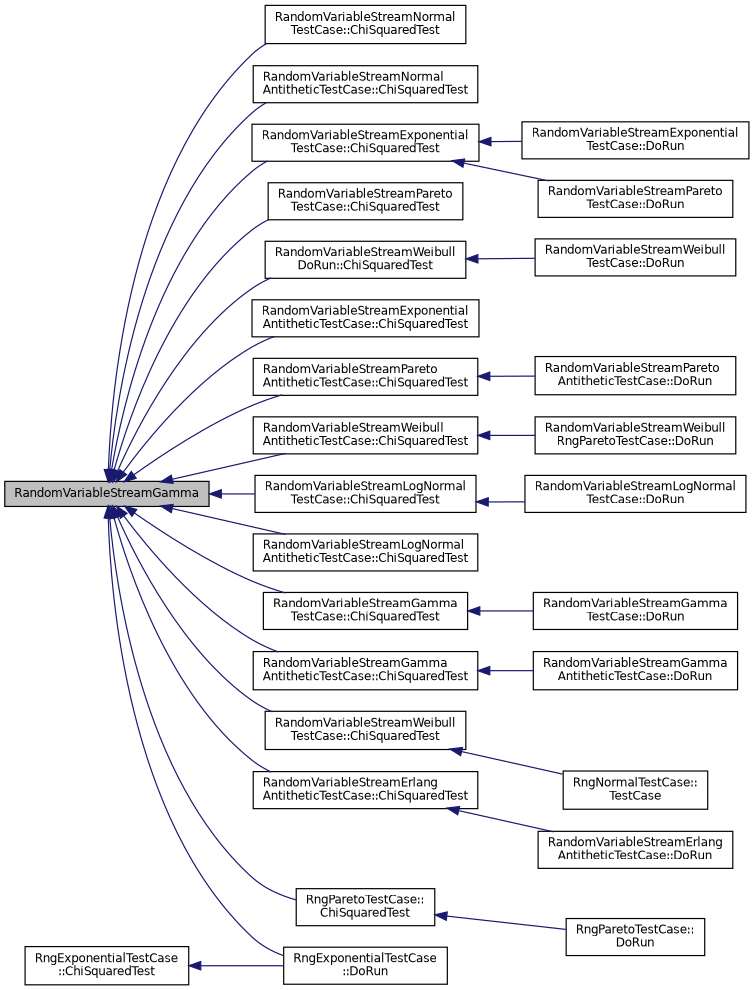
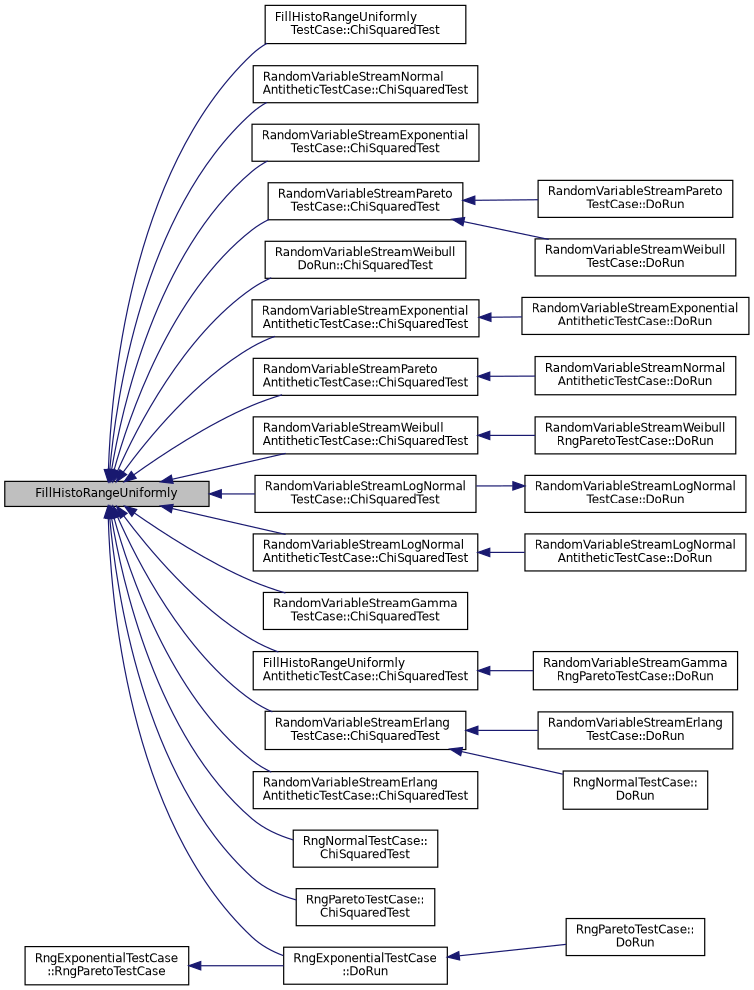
(366, 24) -> (366, 24)
(635, 140) -> none
(506, 172) -> (507, 200)
(506, 259) -> (506, 231)
none -> (635, 316)
(635, 376) -> (635, 376)
(107, 494) -> (107, 494)
(507, 502) -> (495, 486)
none -> (635, 552)
(635, 611) -> none
(366, 671) -> (366, 671)
(635, 671) -> (635, 671)
(366, 730) -> (366, 730)
none -> (635, 730)
(635, 790) -> (635, 790)
none -> (366, 849)
(635, 850) -> none
(506, 923) -> (513, 950)
(107, 966) -> (107, 966)
